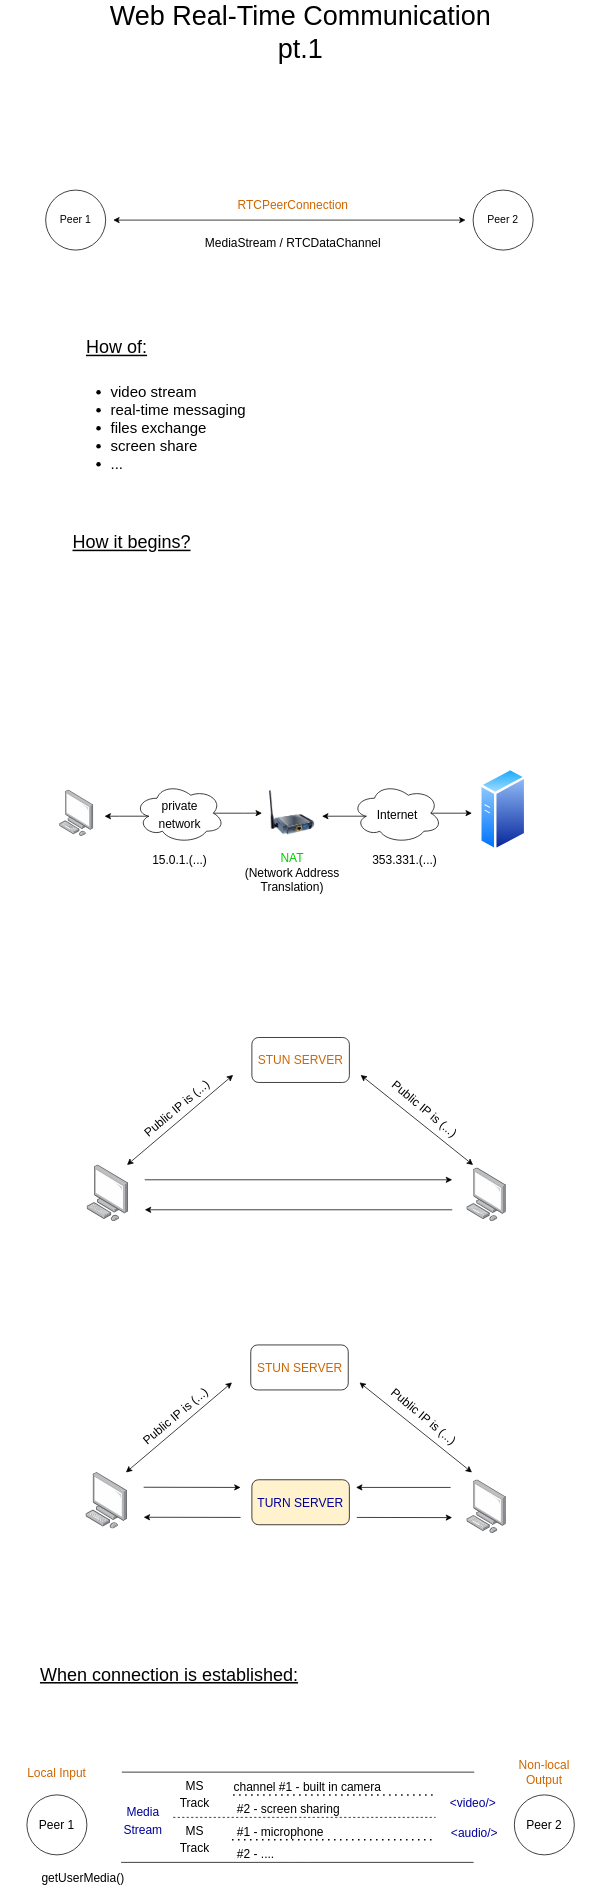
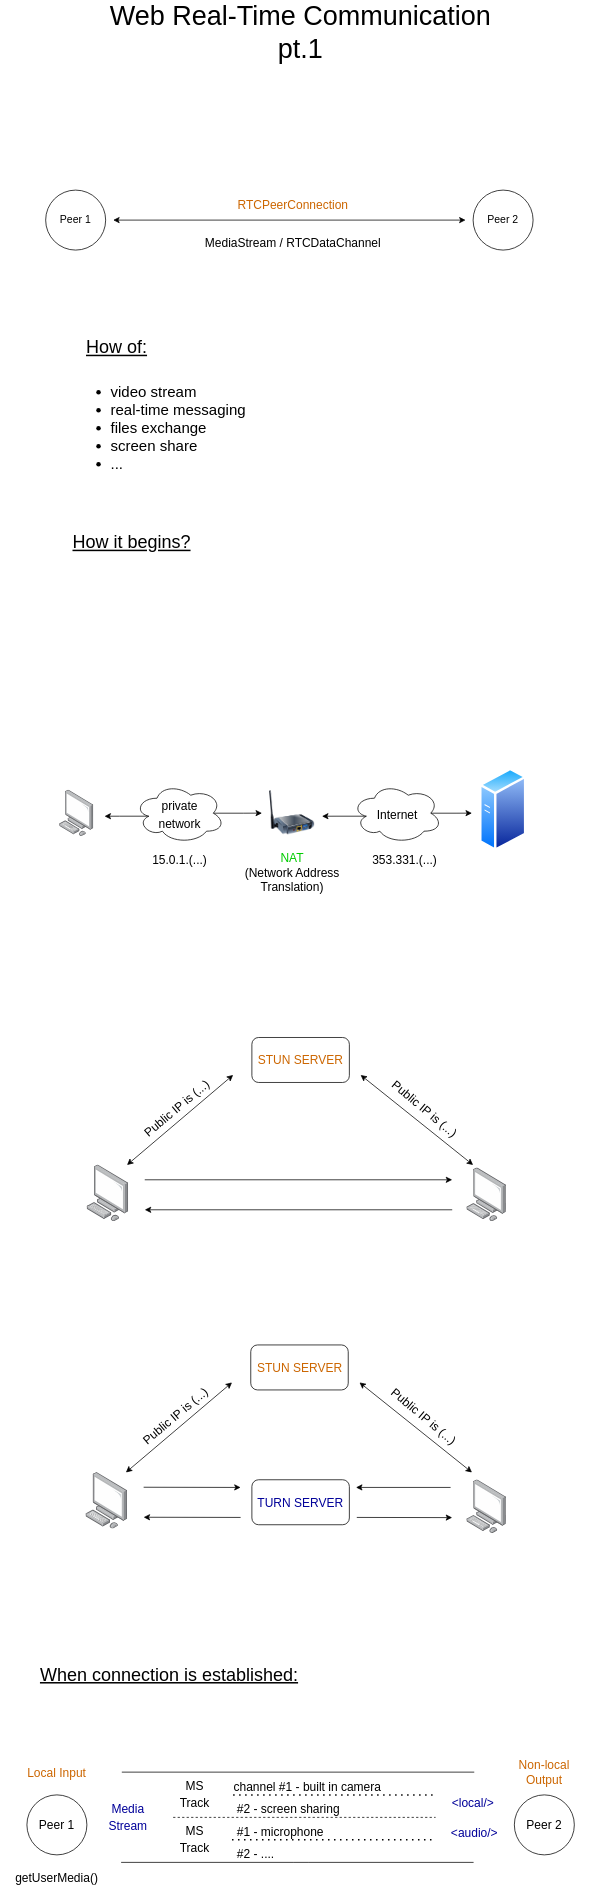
(300, 1502) -> (300, 1502)
(473, 1803) -> (473, 1803)
(143, 1821) -> (128, 1818)
(83, 1878) -> (57, 1878)
